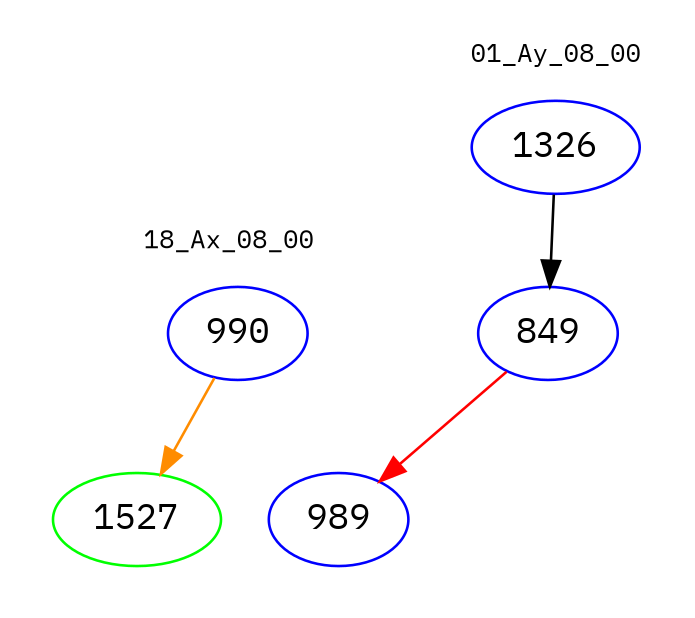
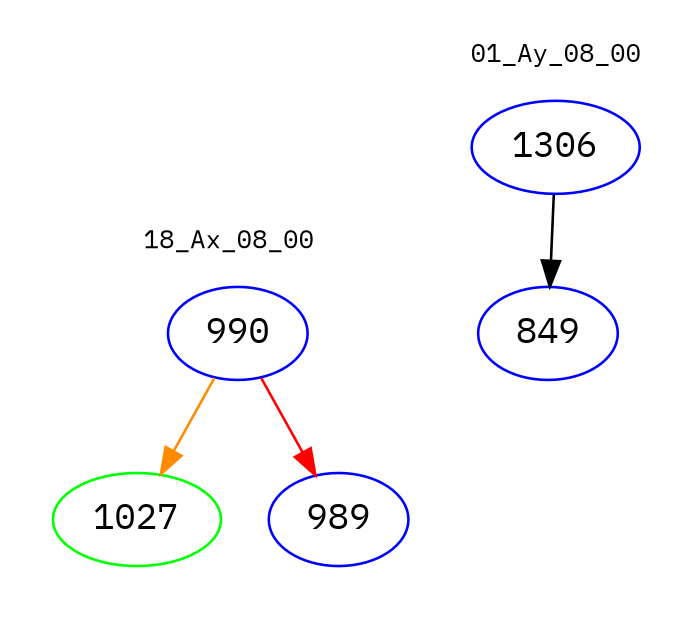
(556, 147) -> (556, 147)
(453, 418) -> (282, 415)
(137, 520) -> (137, 520)
